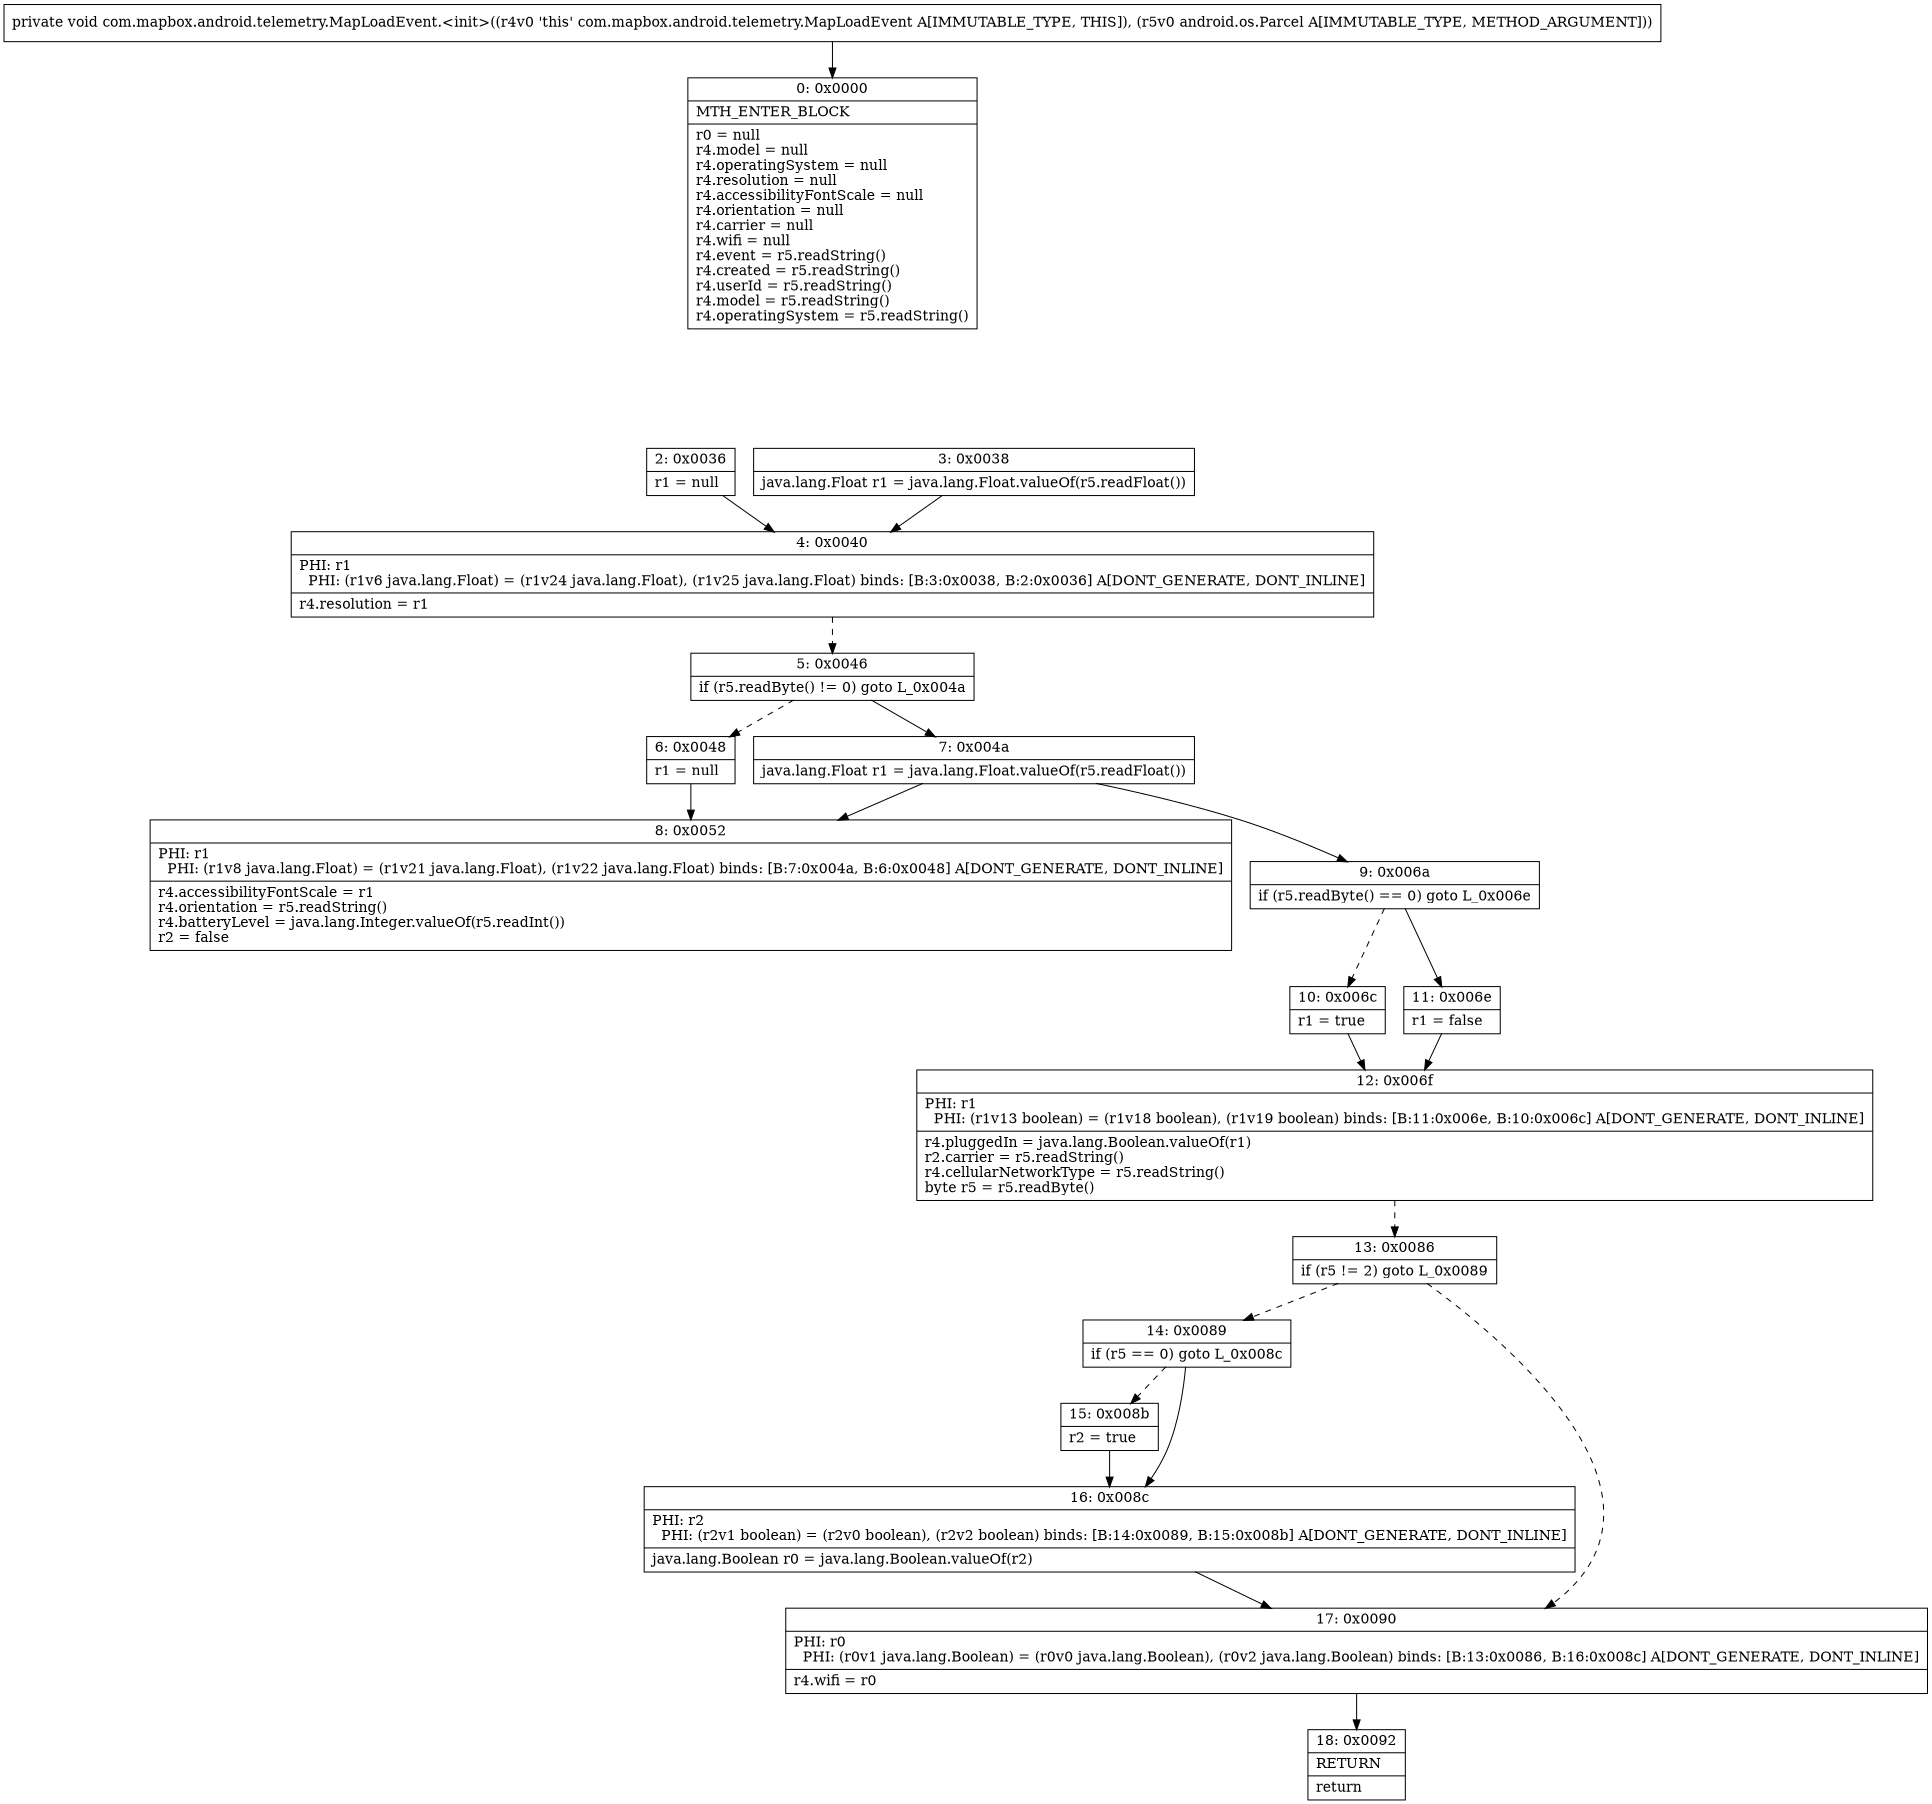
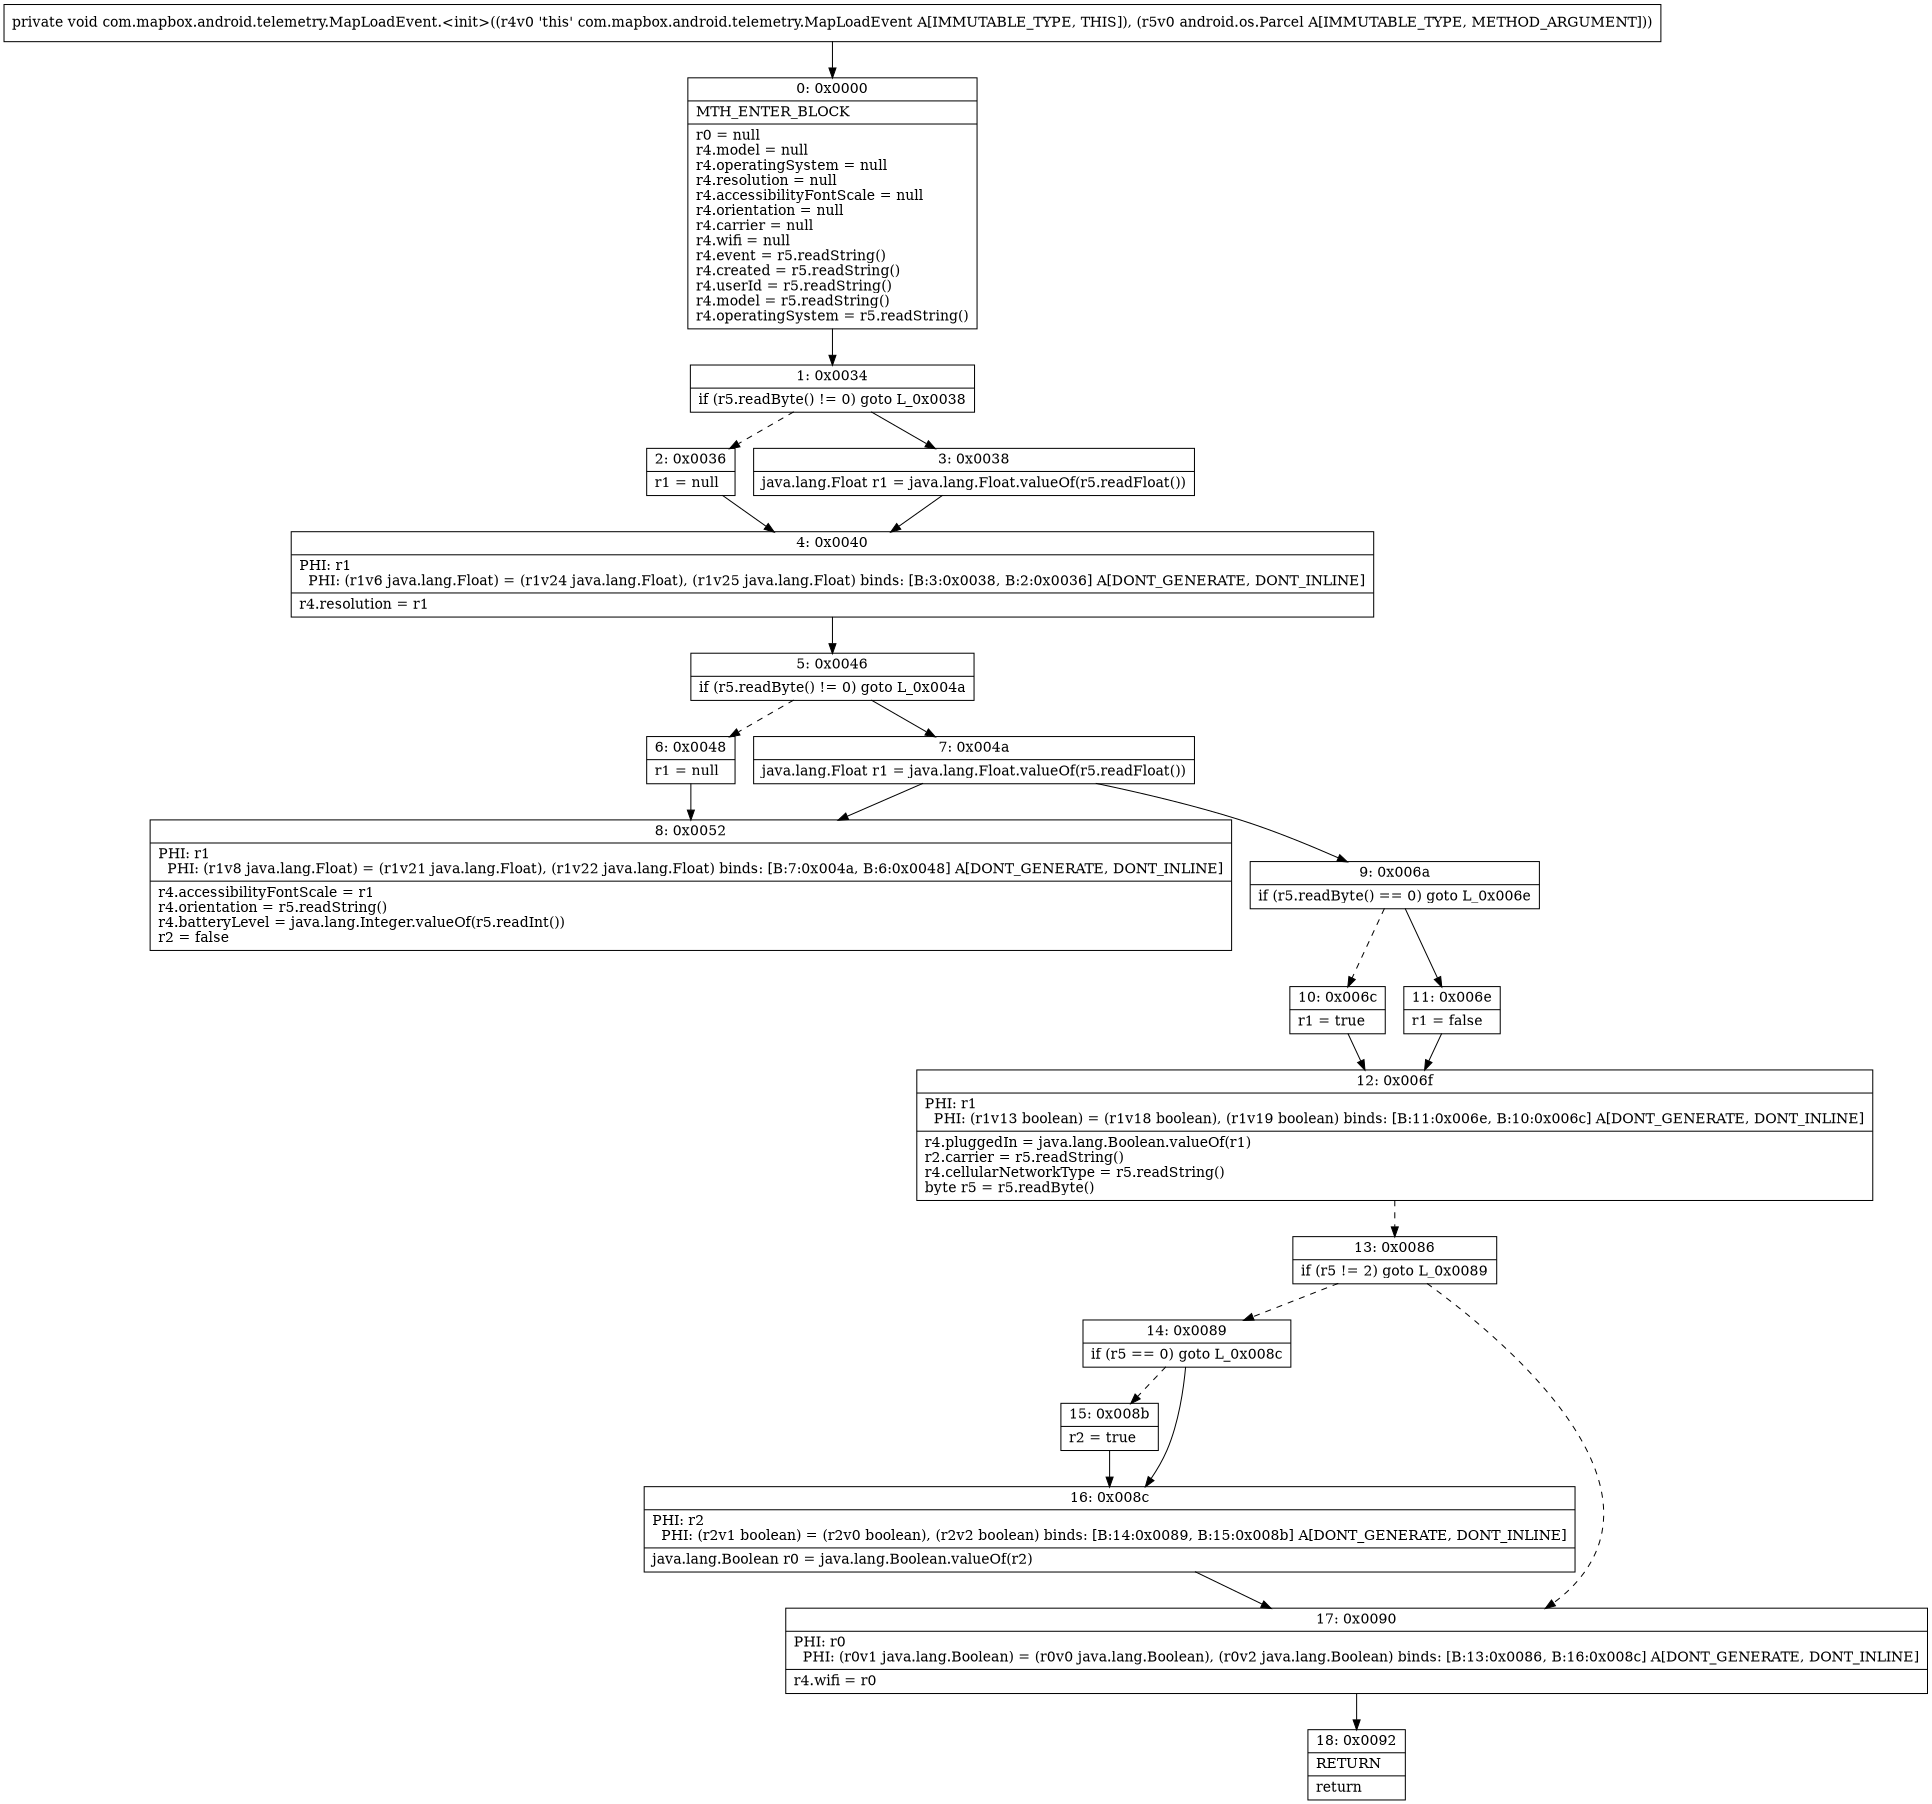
none -> (832, 389)
(832, 630) -> (832, 630)
